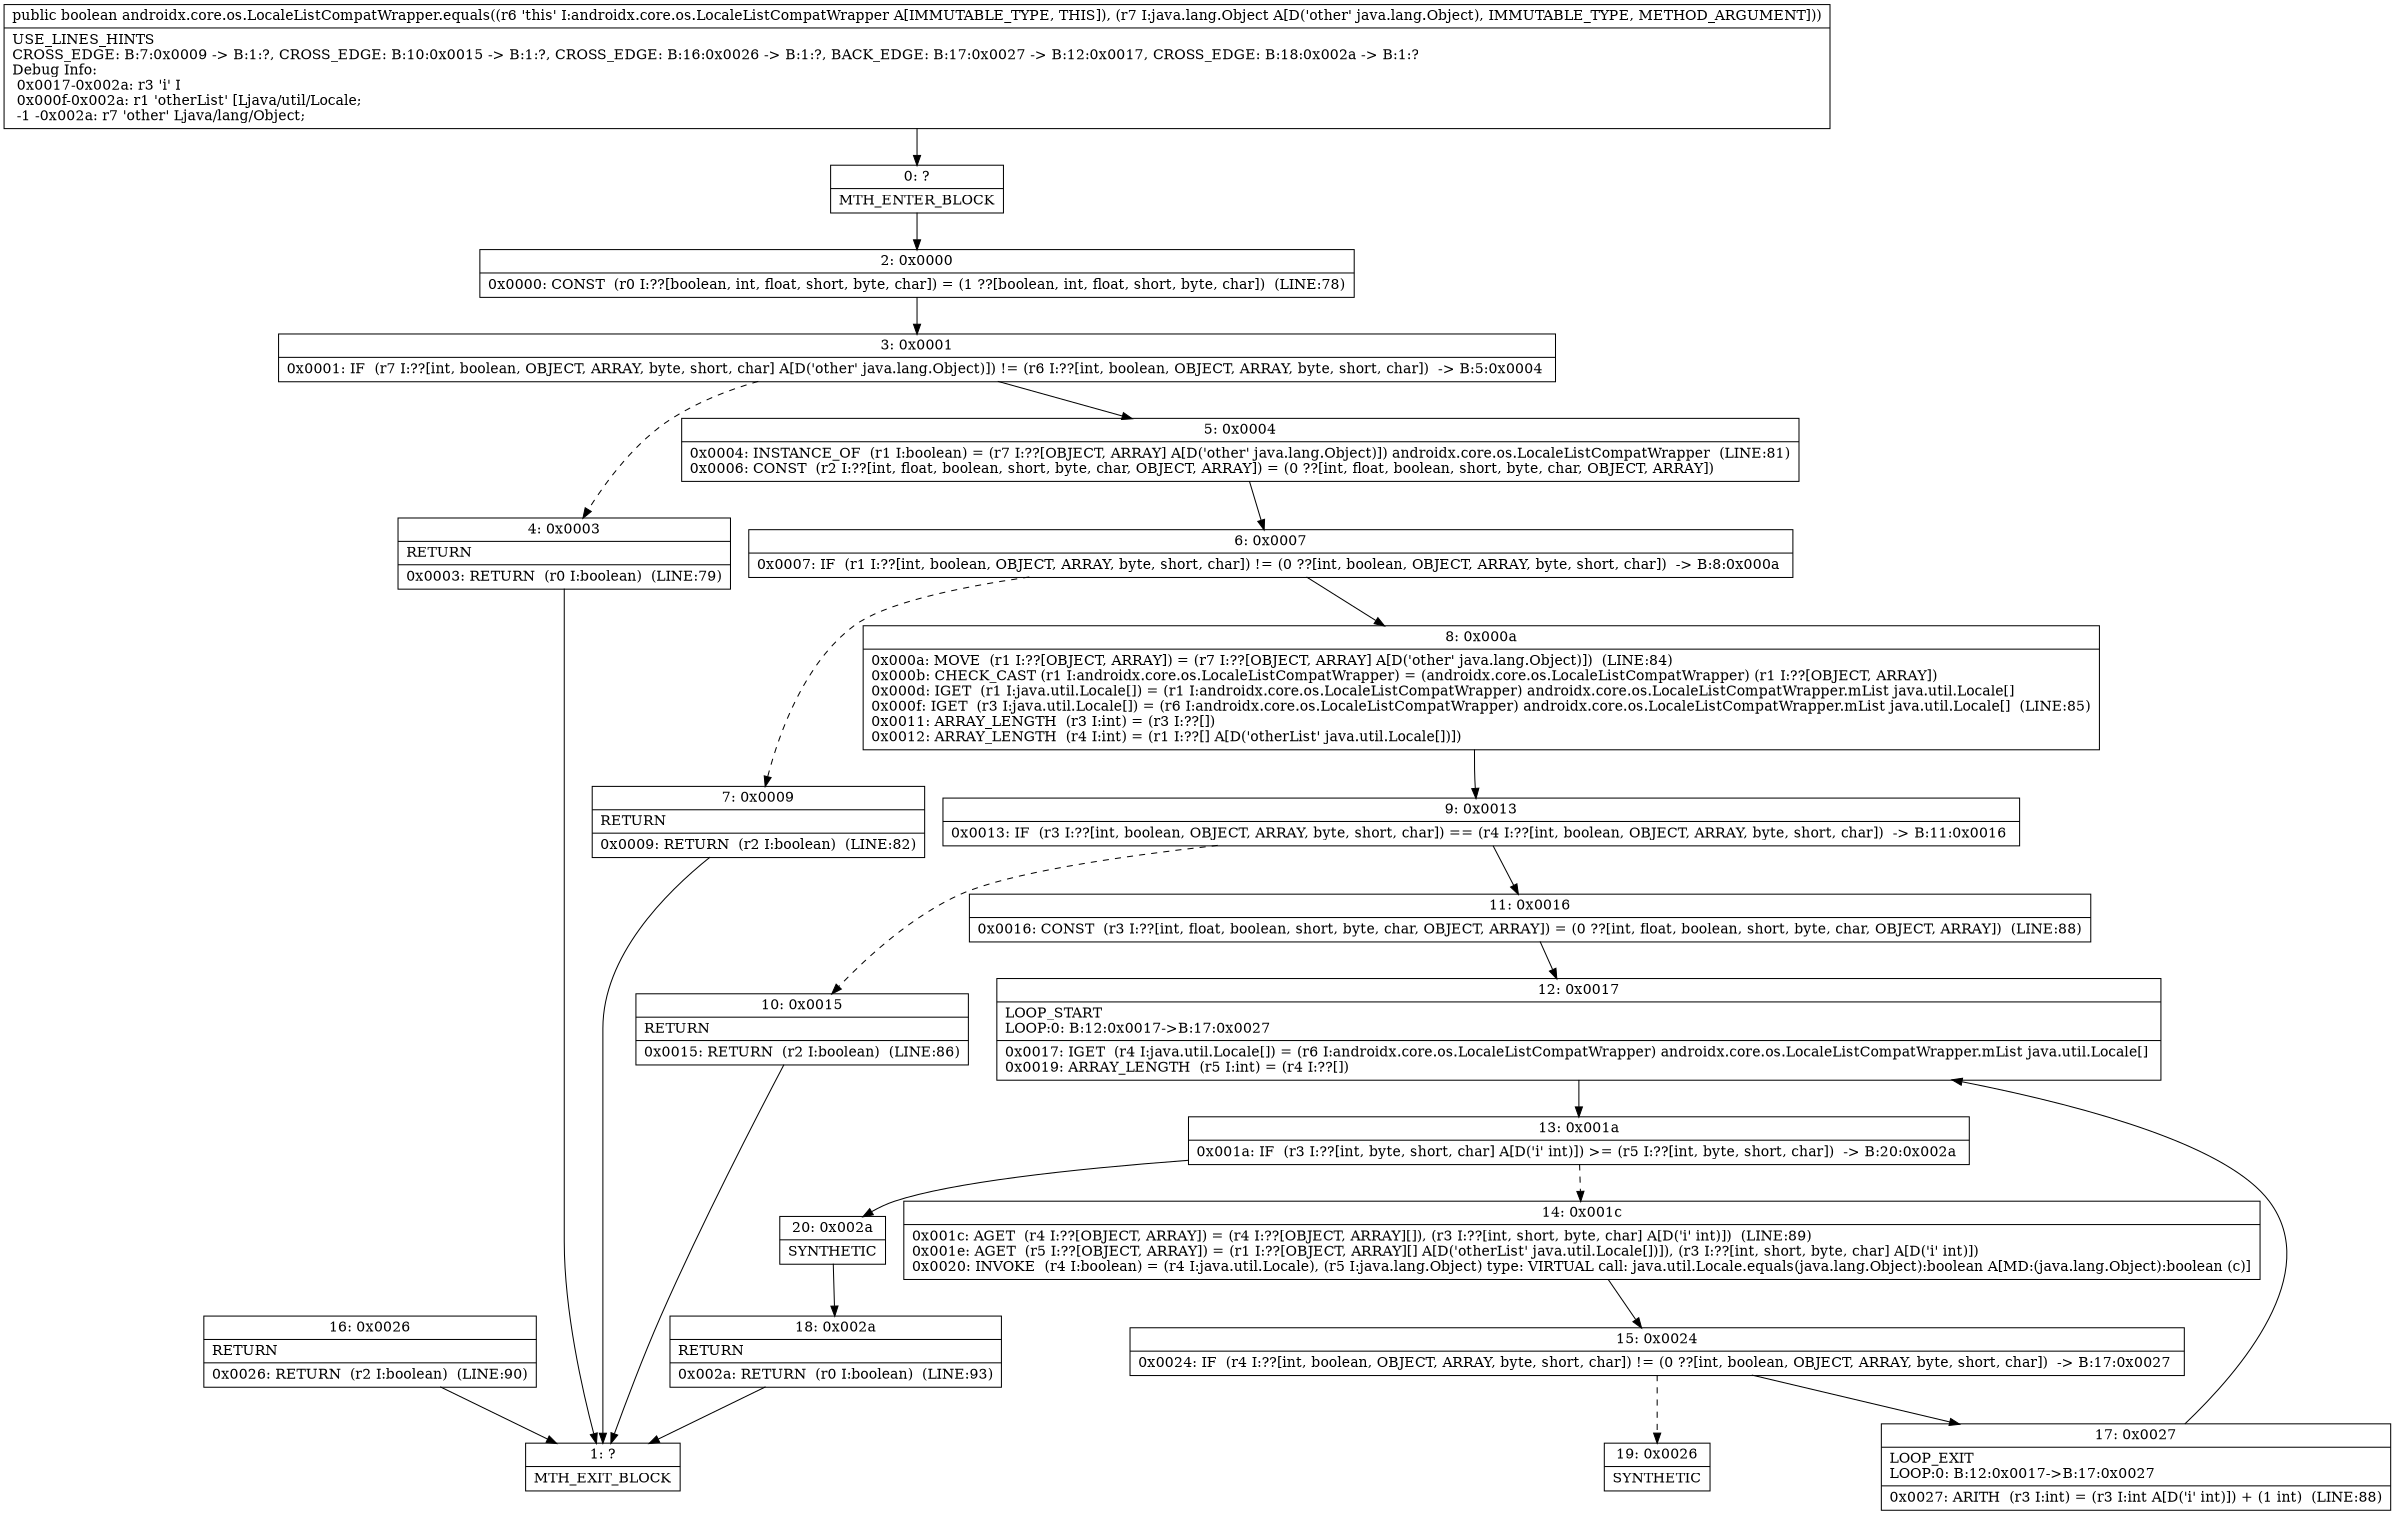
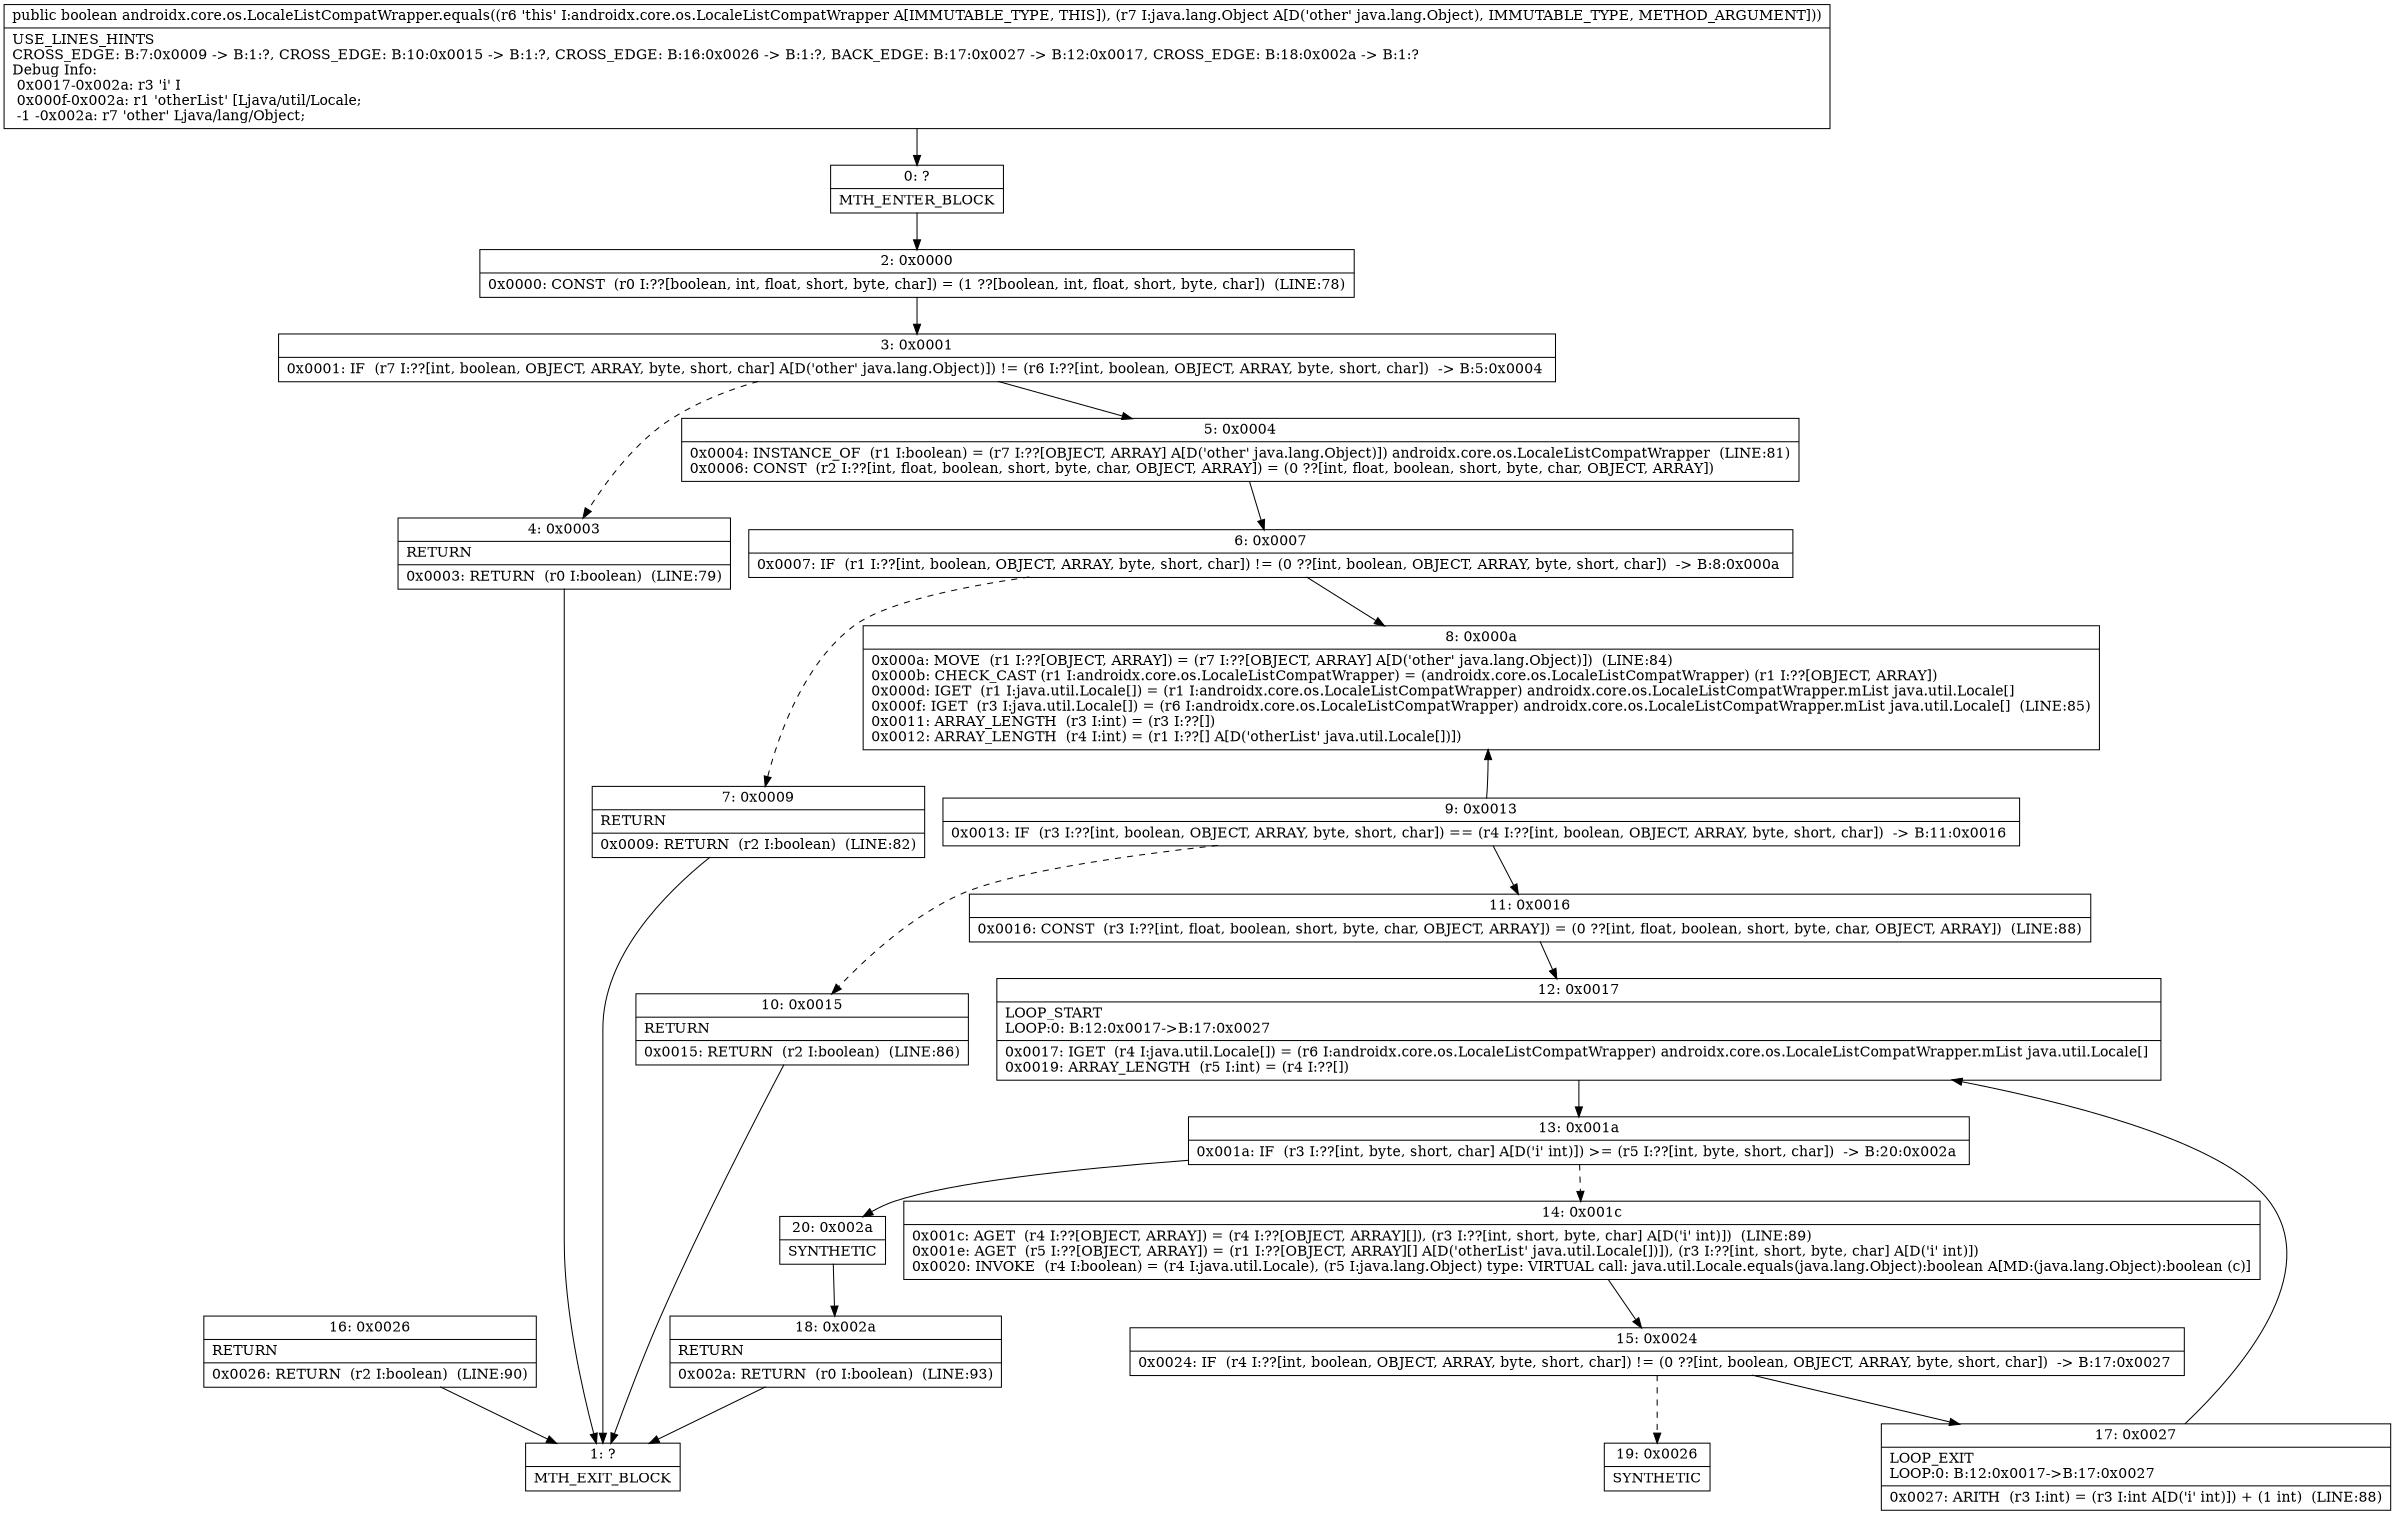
(1475, 769) -> (1488, 779)
